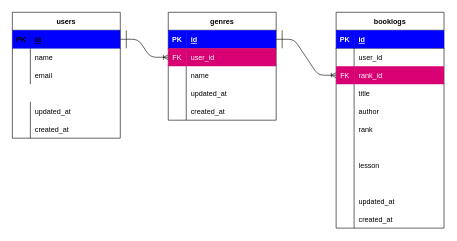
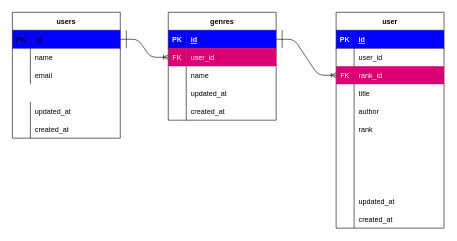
(390, 22) -> (390, 22)
(399, 165) -> none
